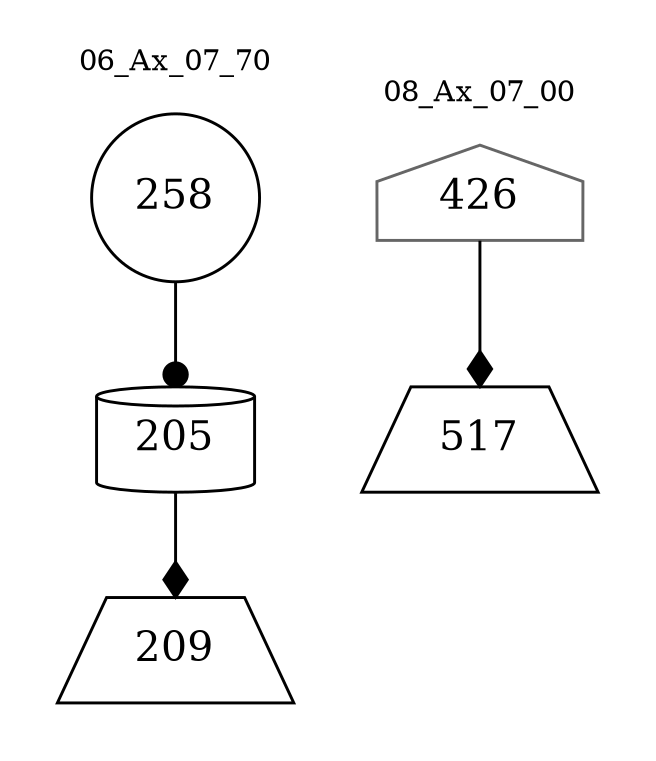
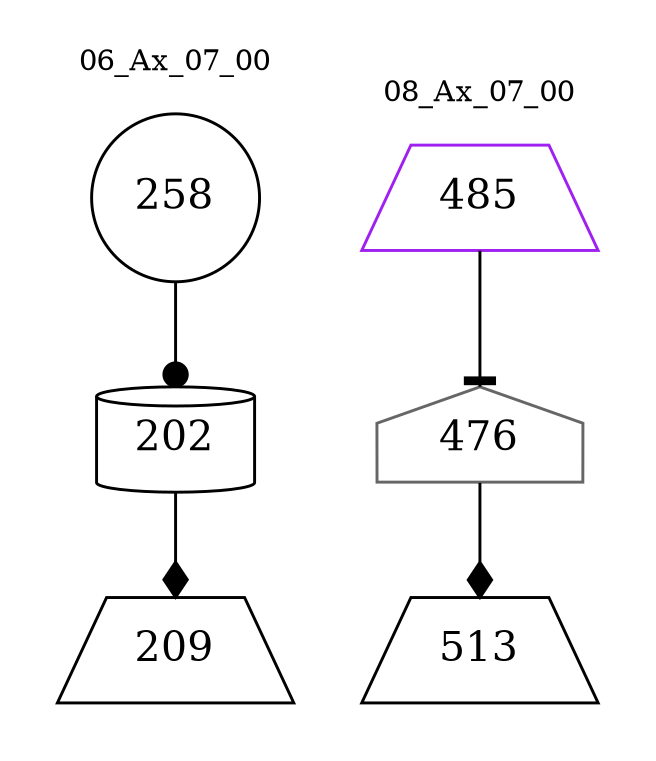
(176, 63) -> (176, 63)
none -> (480, 198)
(480, 198) -> (480, 440)
(176, 440) -> (176, 440)
(480, 440) -> (480, 650)
